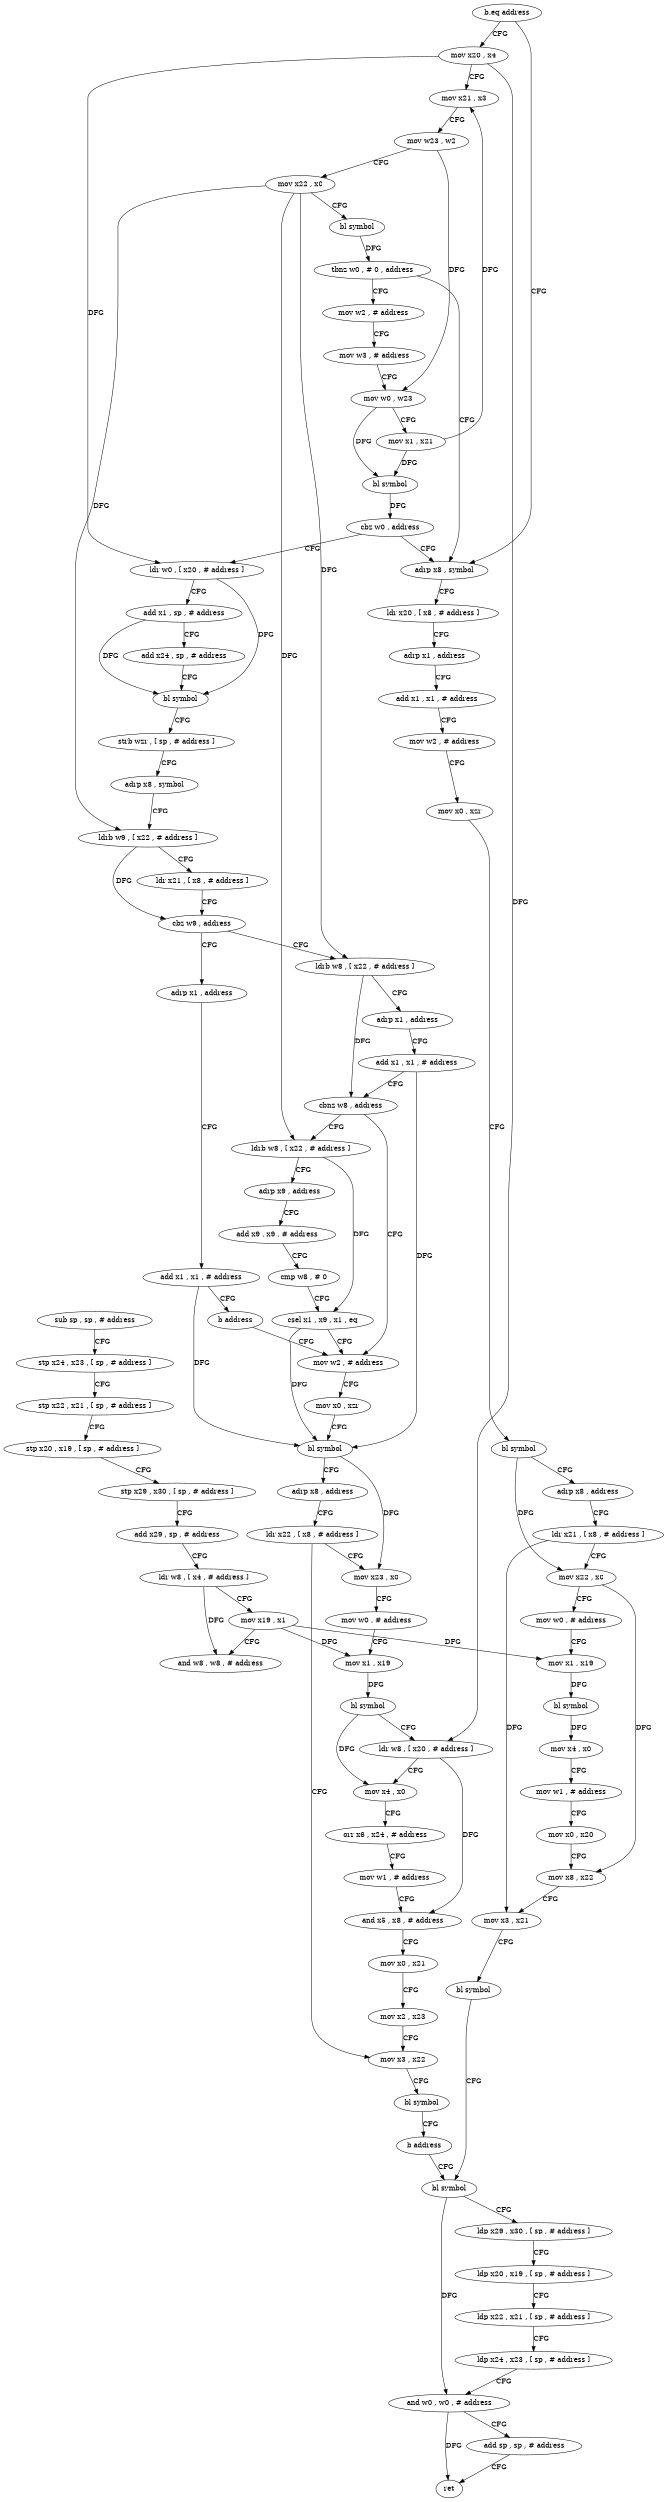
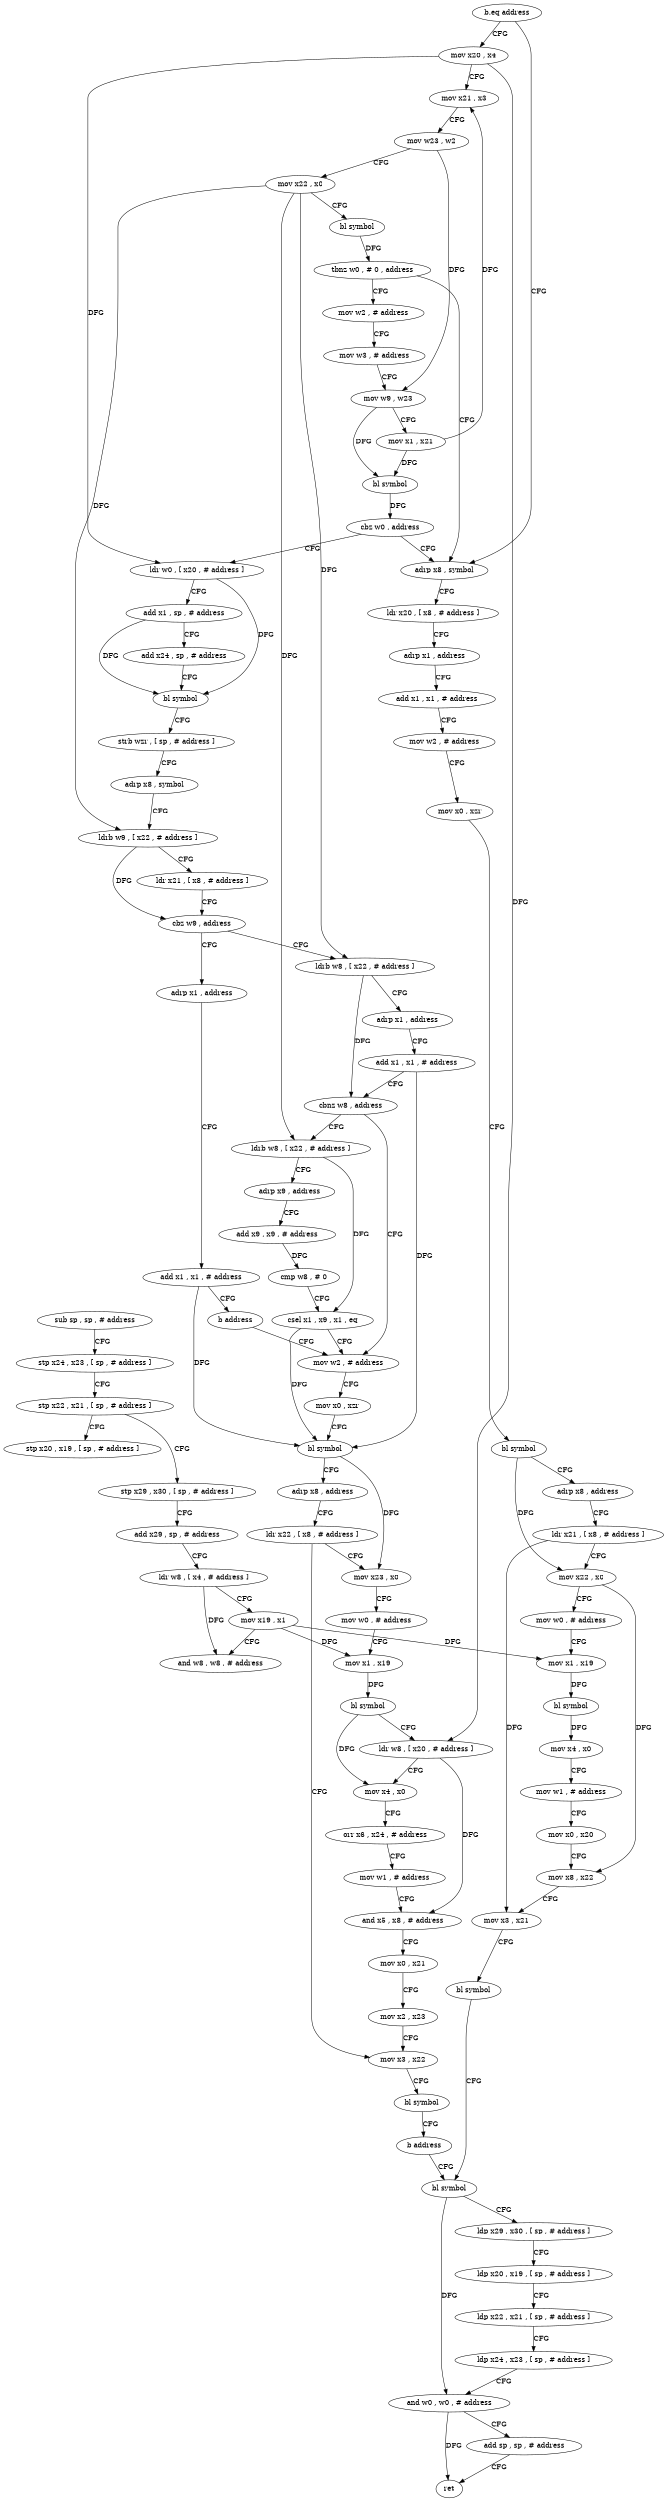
(388, 399) -> (388, 399)
(300, 1256) -> (300, 1256)
(127, 1470) -> (163, 1437)
